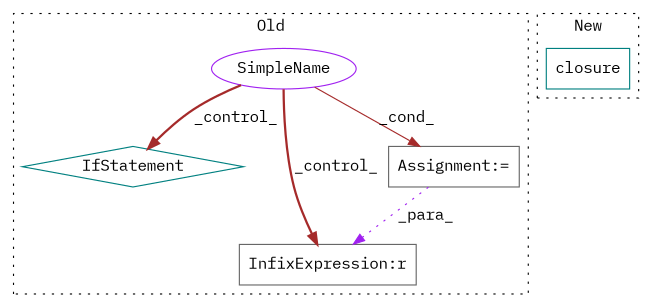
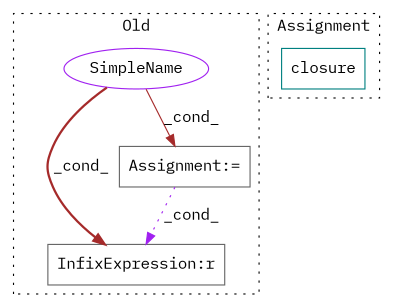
(588, 26) -> (324, 26)
(133, 167) -> none
(336, 167) -> (81, 167)
(426, 216) -> (191, 216)
